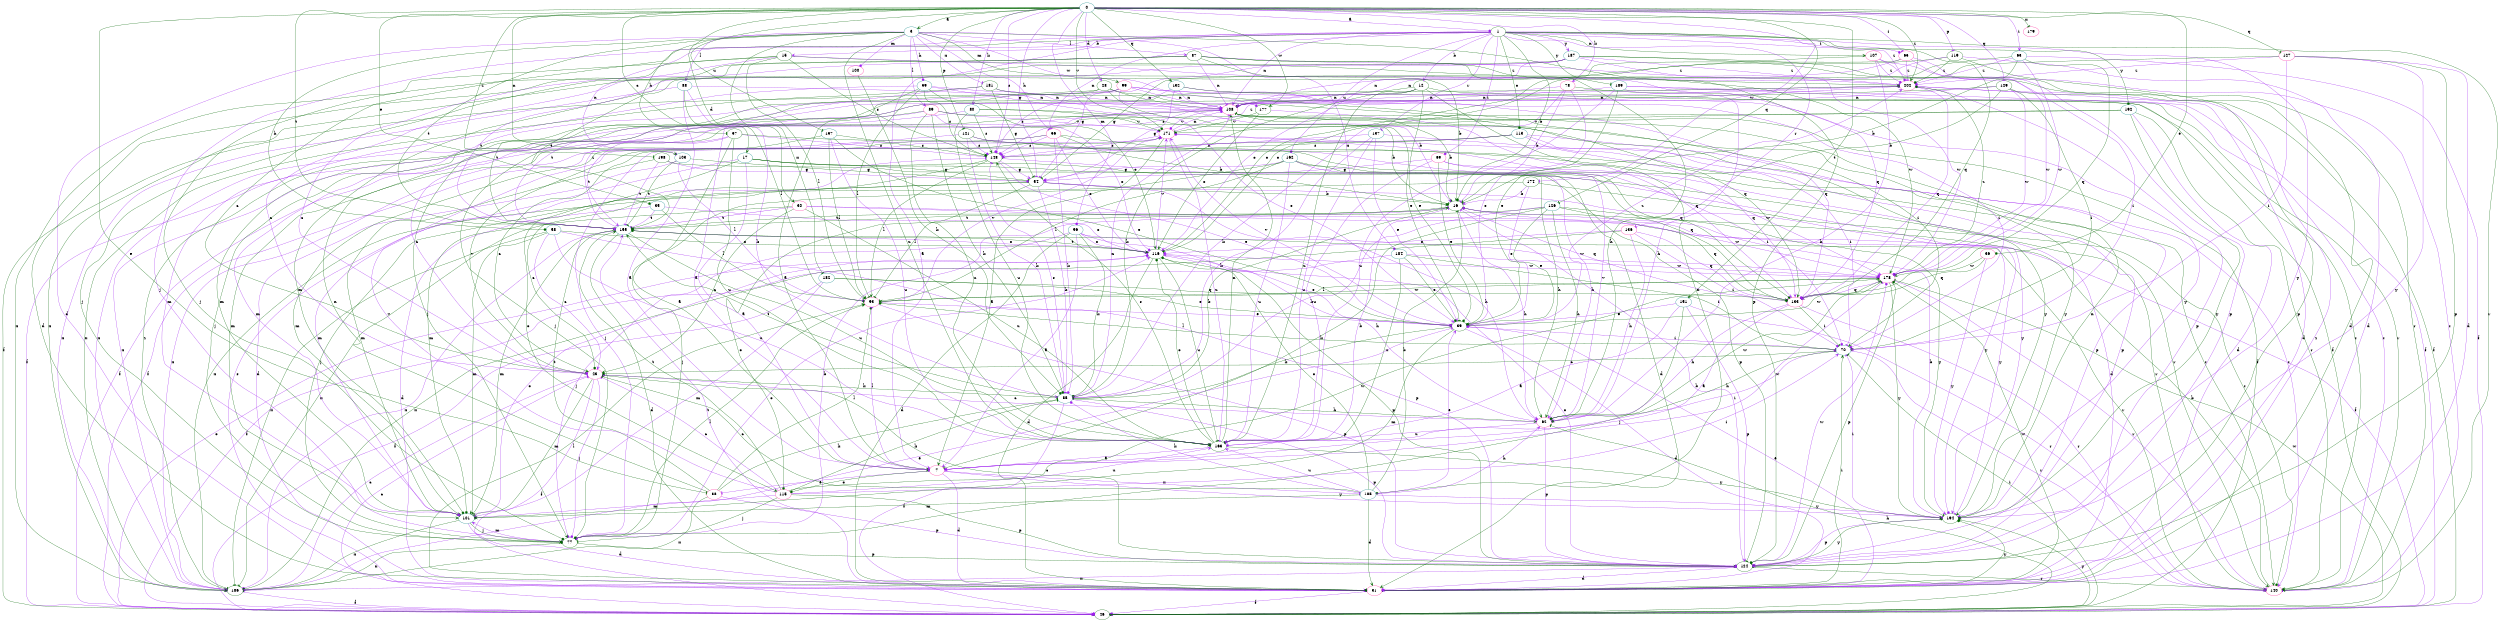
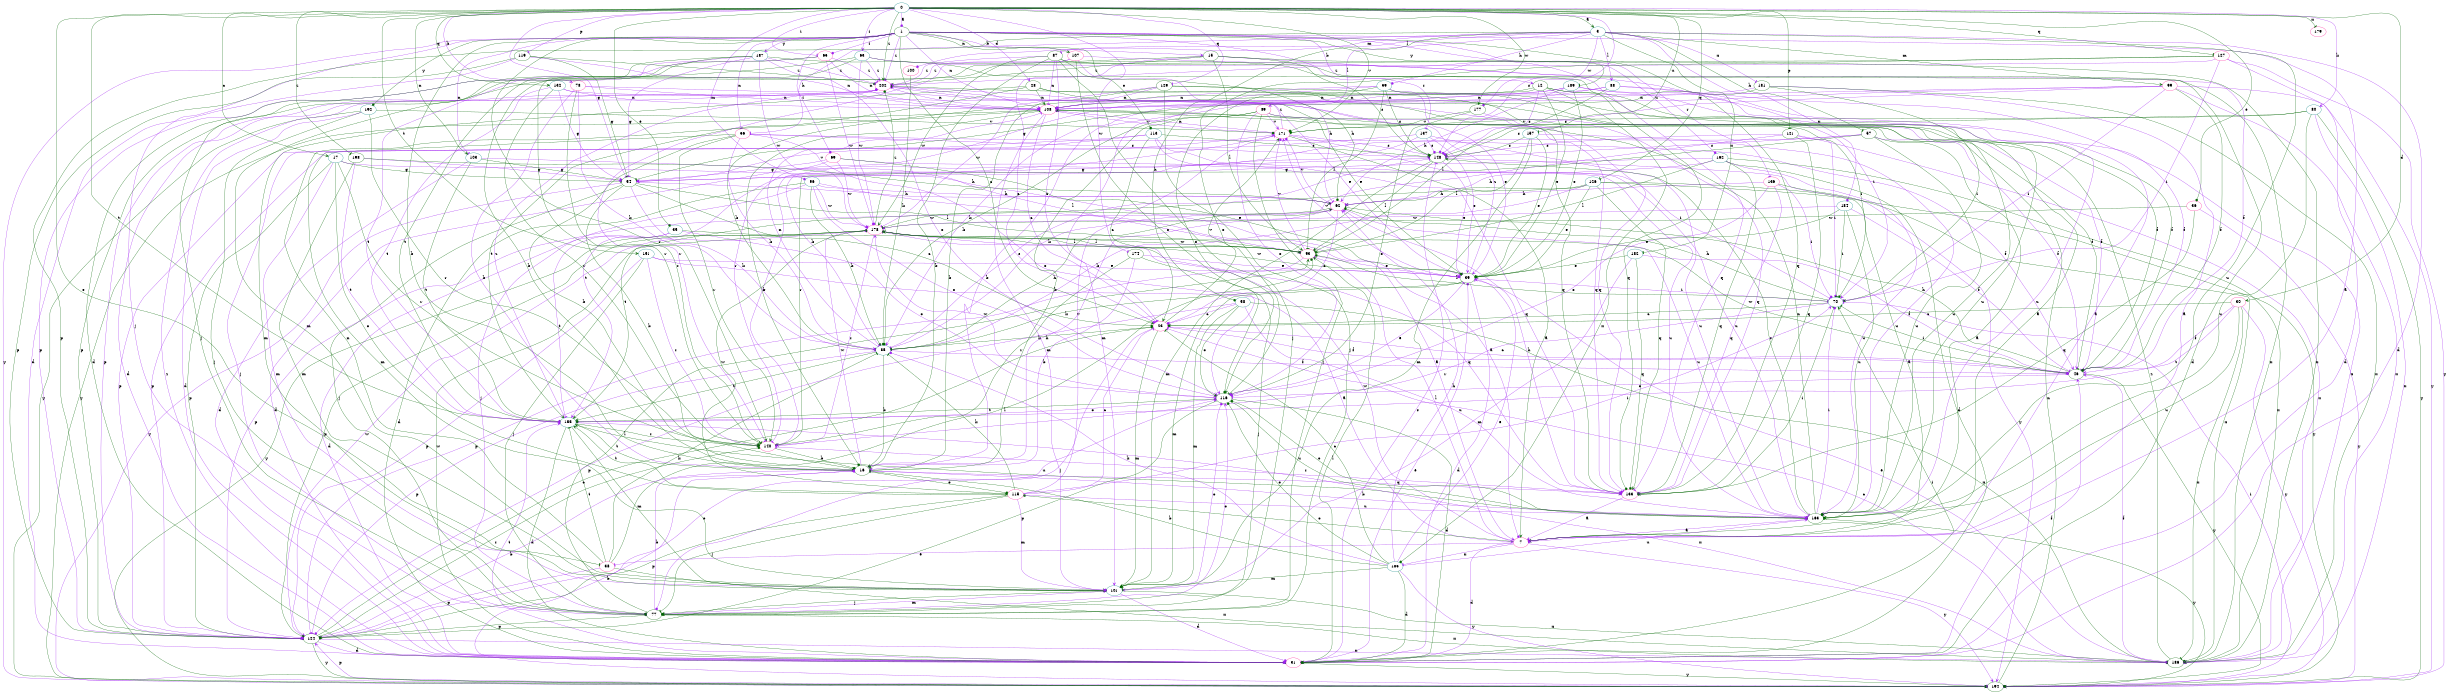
(1051, 44) -> (1300, 47)
(517, 77) -> none
(1161, 195) -> (857, 151)
(1321, 338) -> (1909, 362)
